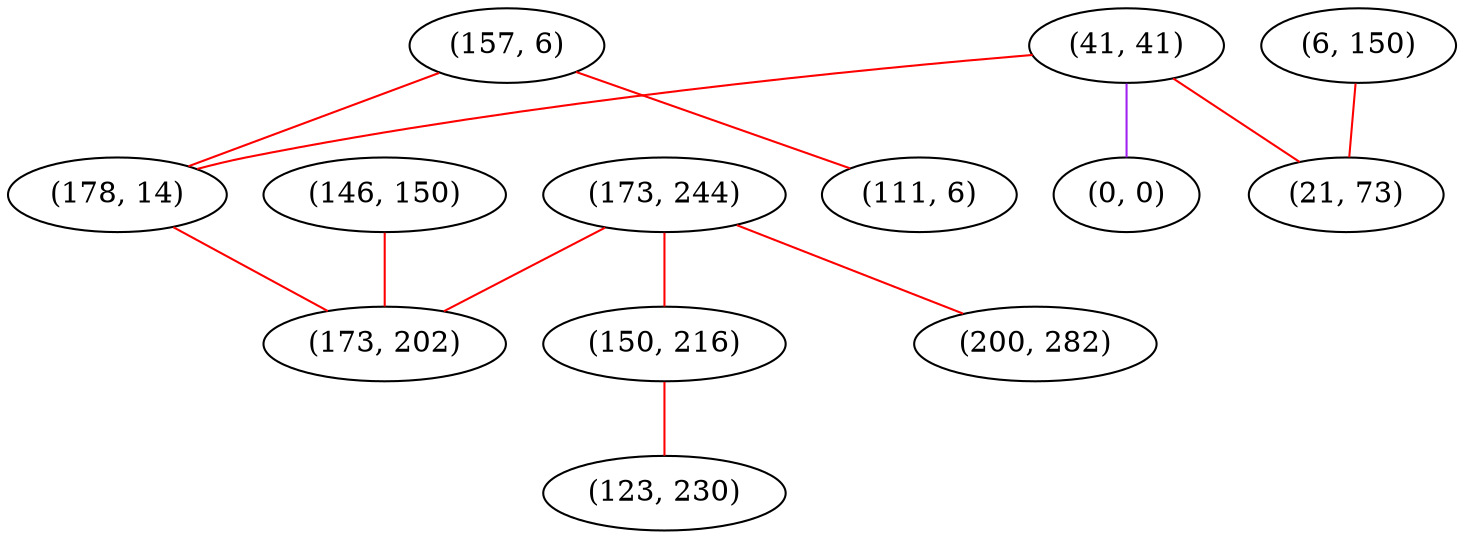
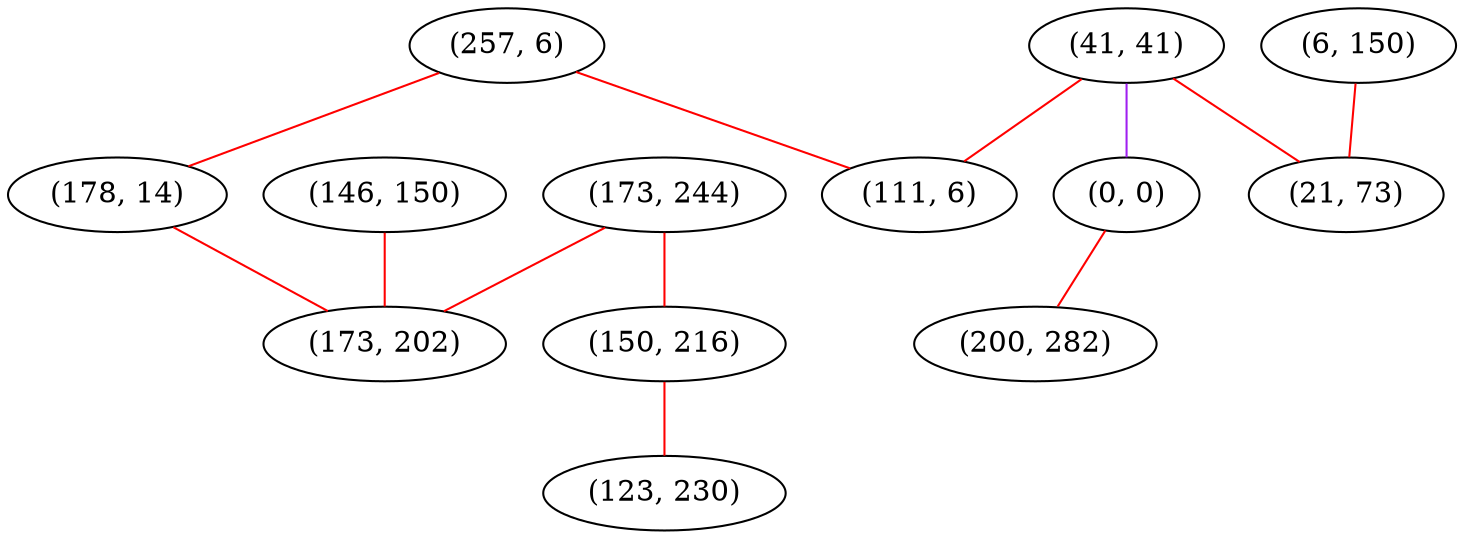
(507, 46) -> (507, 46)
(613, 99) -> (1023, 120)
(850, 269) -> (1082, 268)
